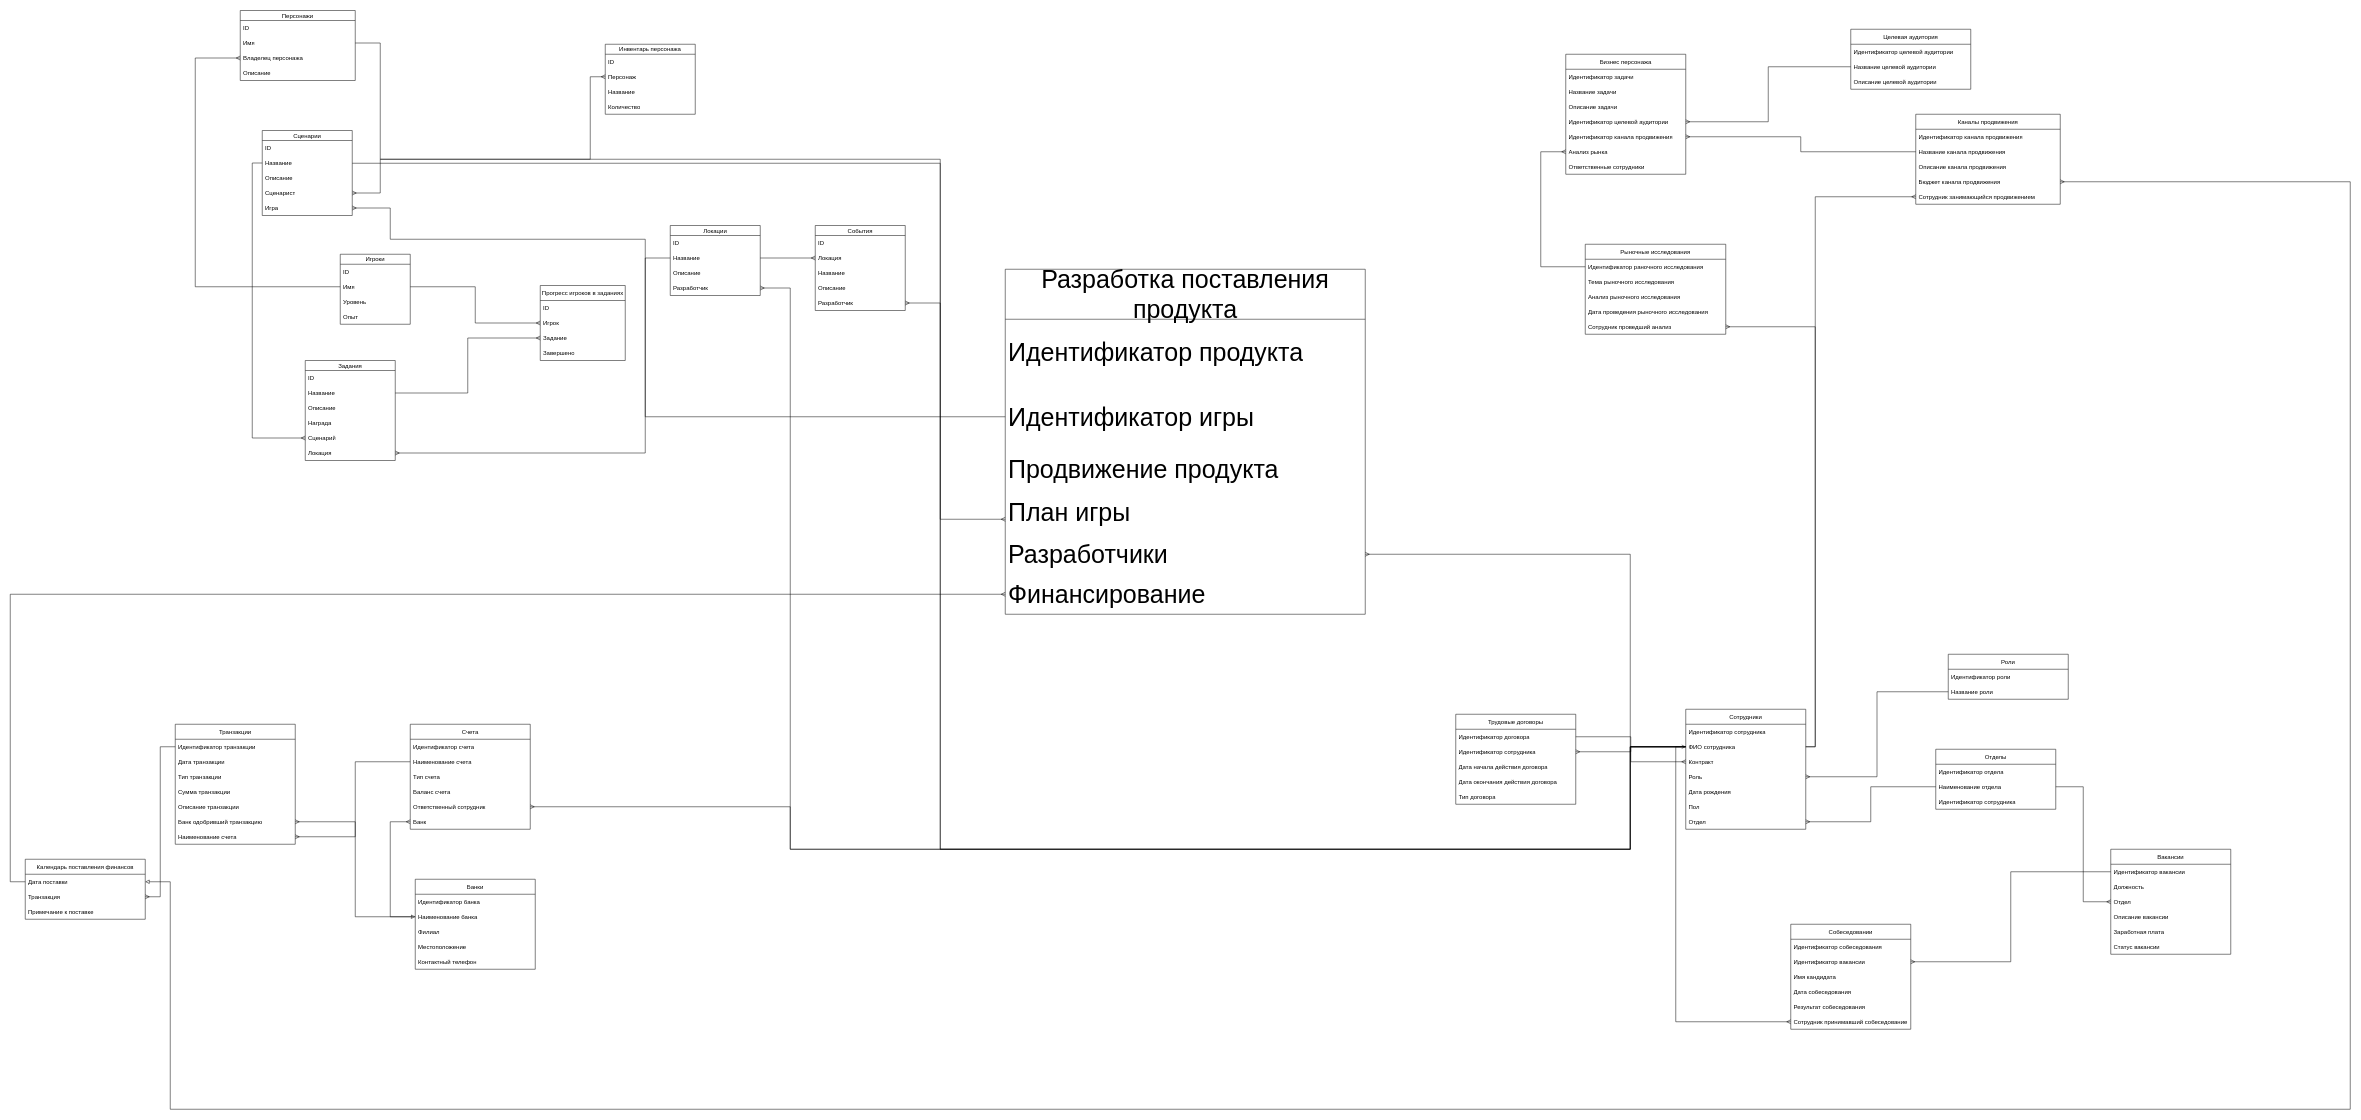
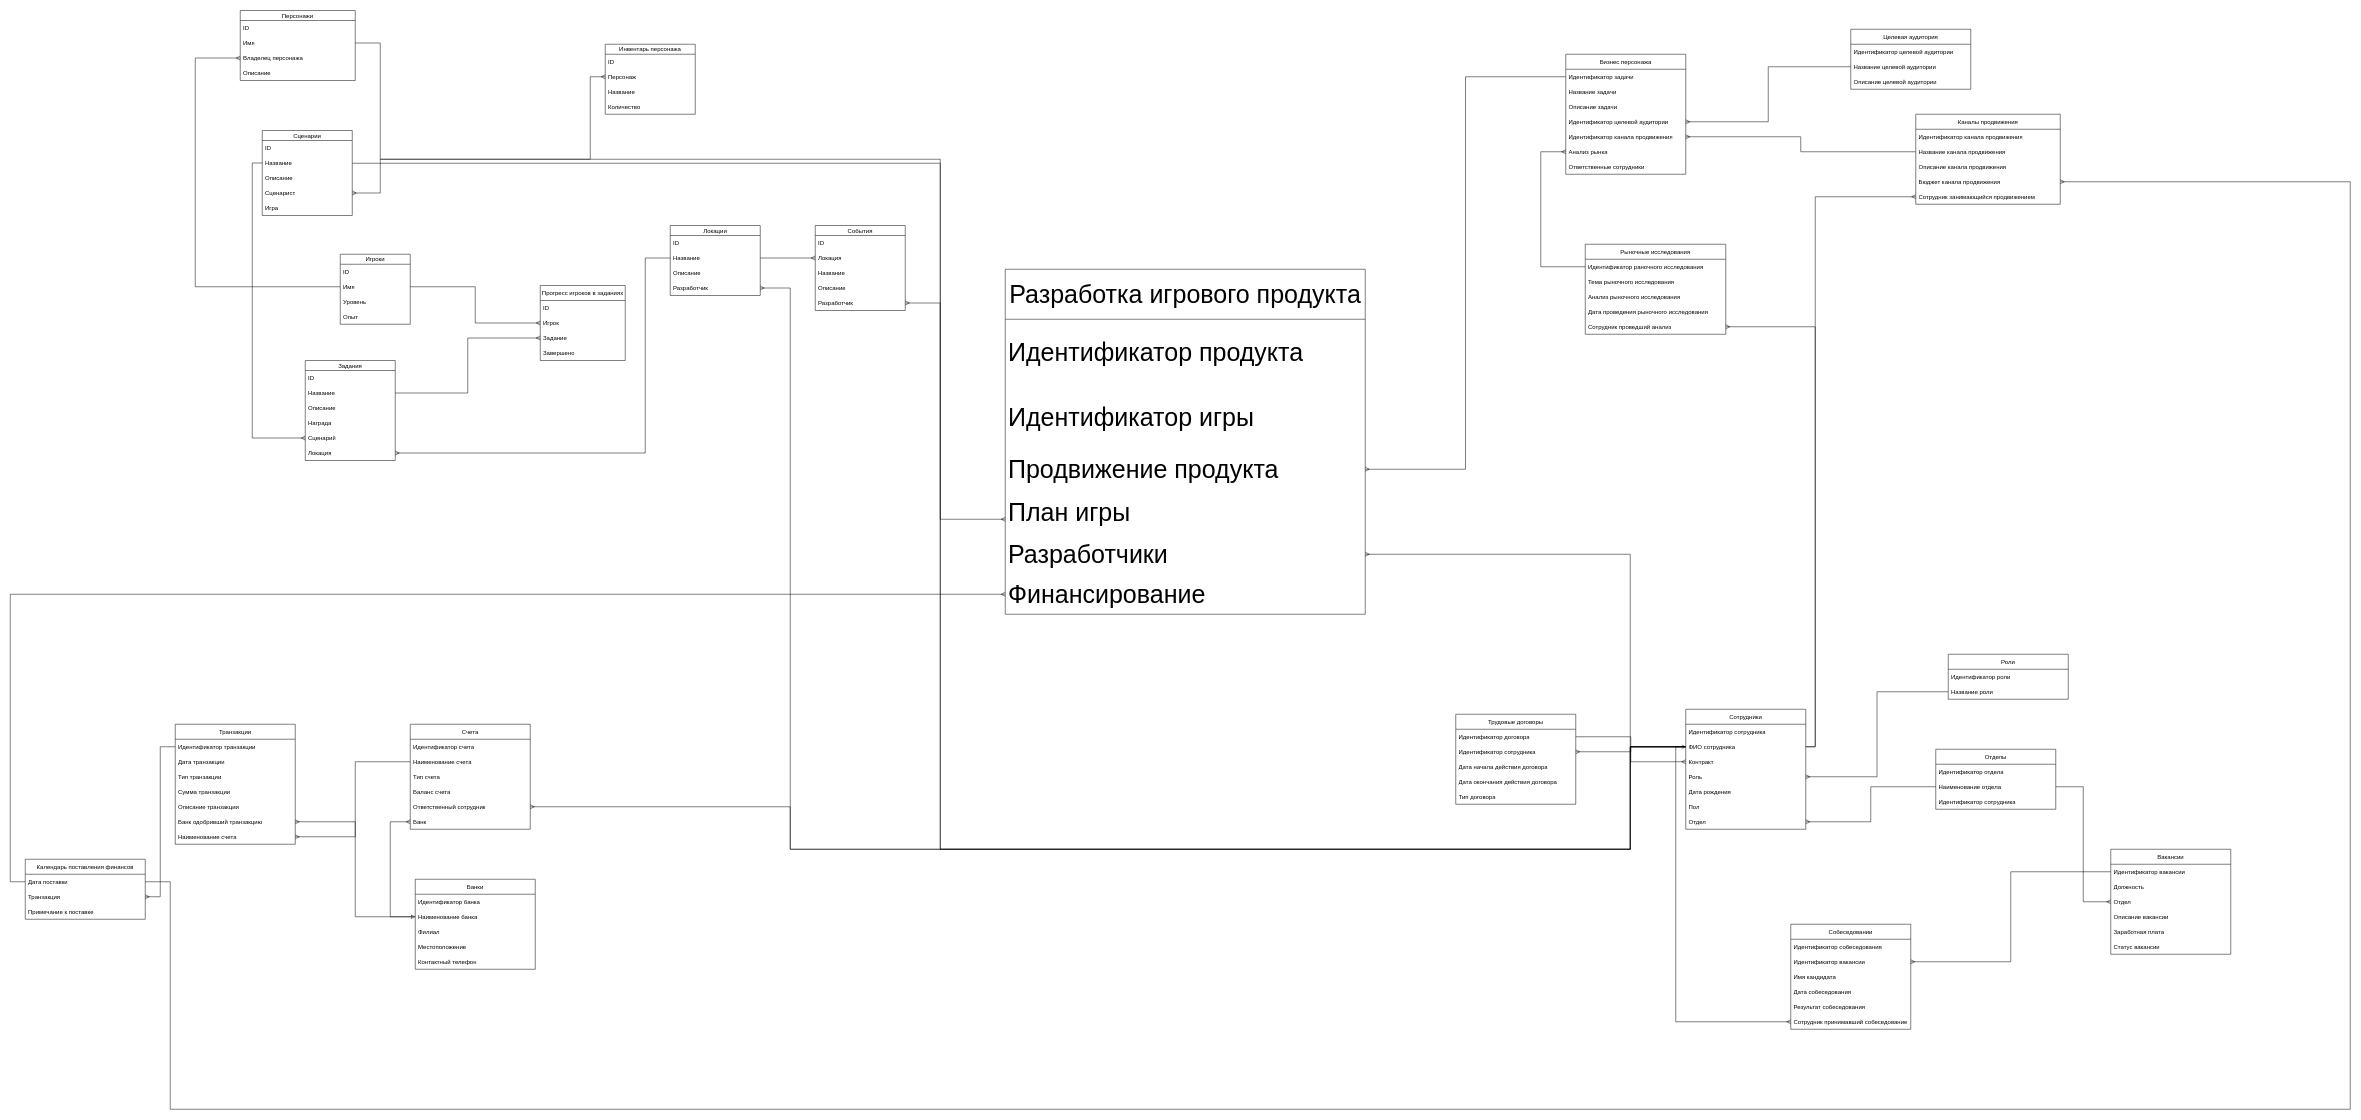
none -> (1466, 274)
(1185, 294) -> (1185, 294)
(825, 417) -> none
(150, 882) -> (149, 882)
